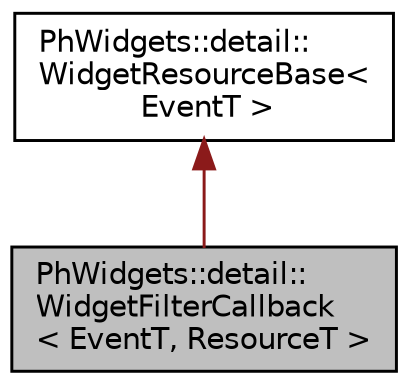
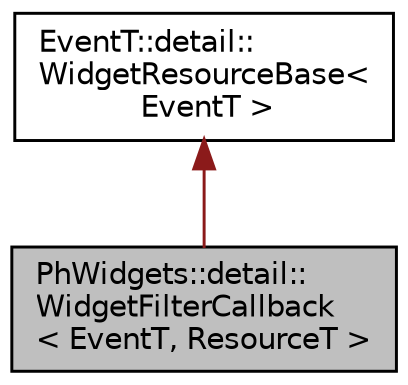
(204, 77) -> (204, 77)
